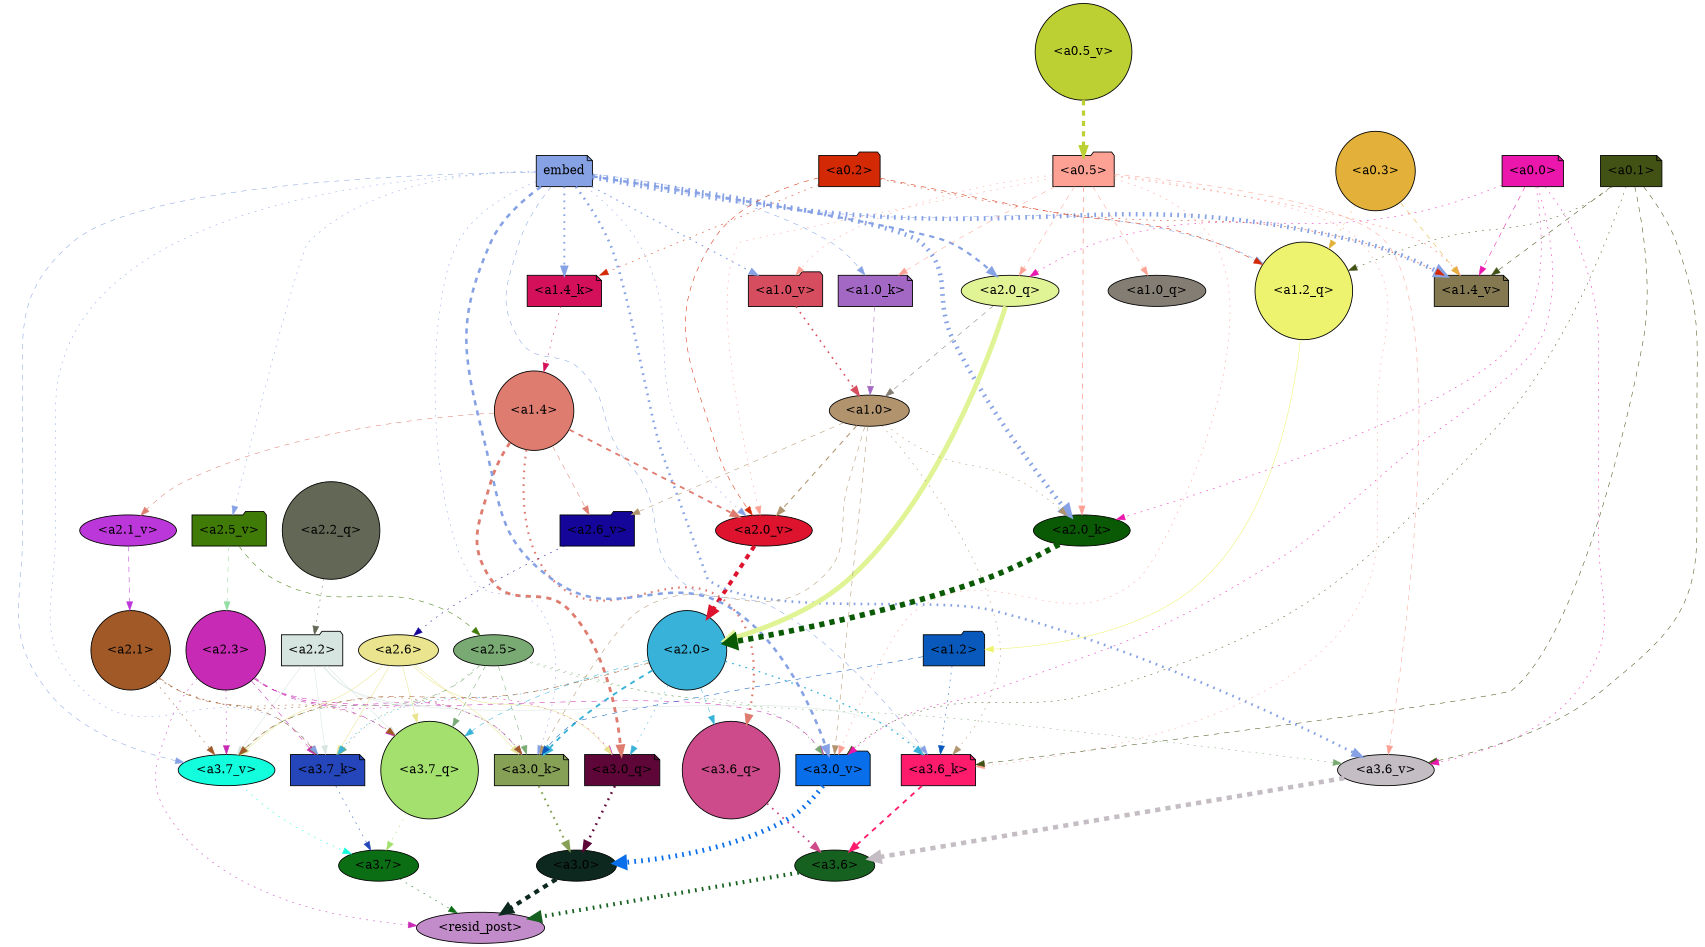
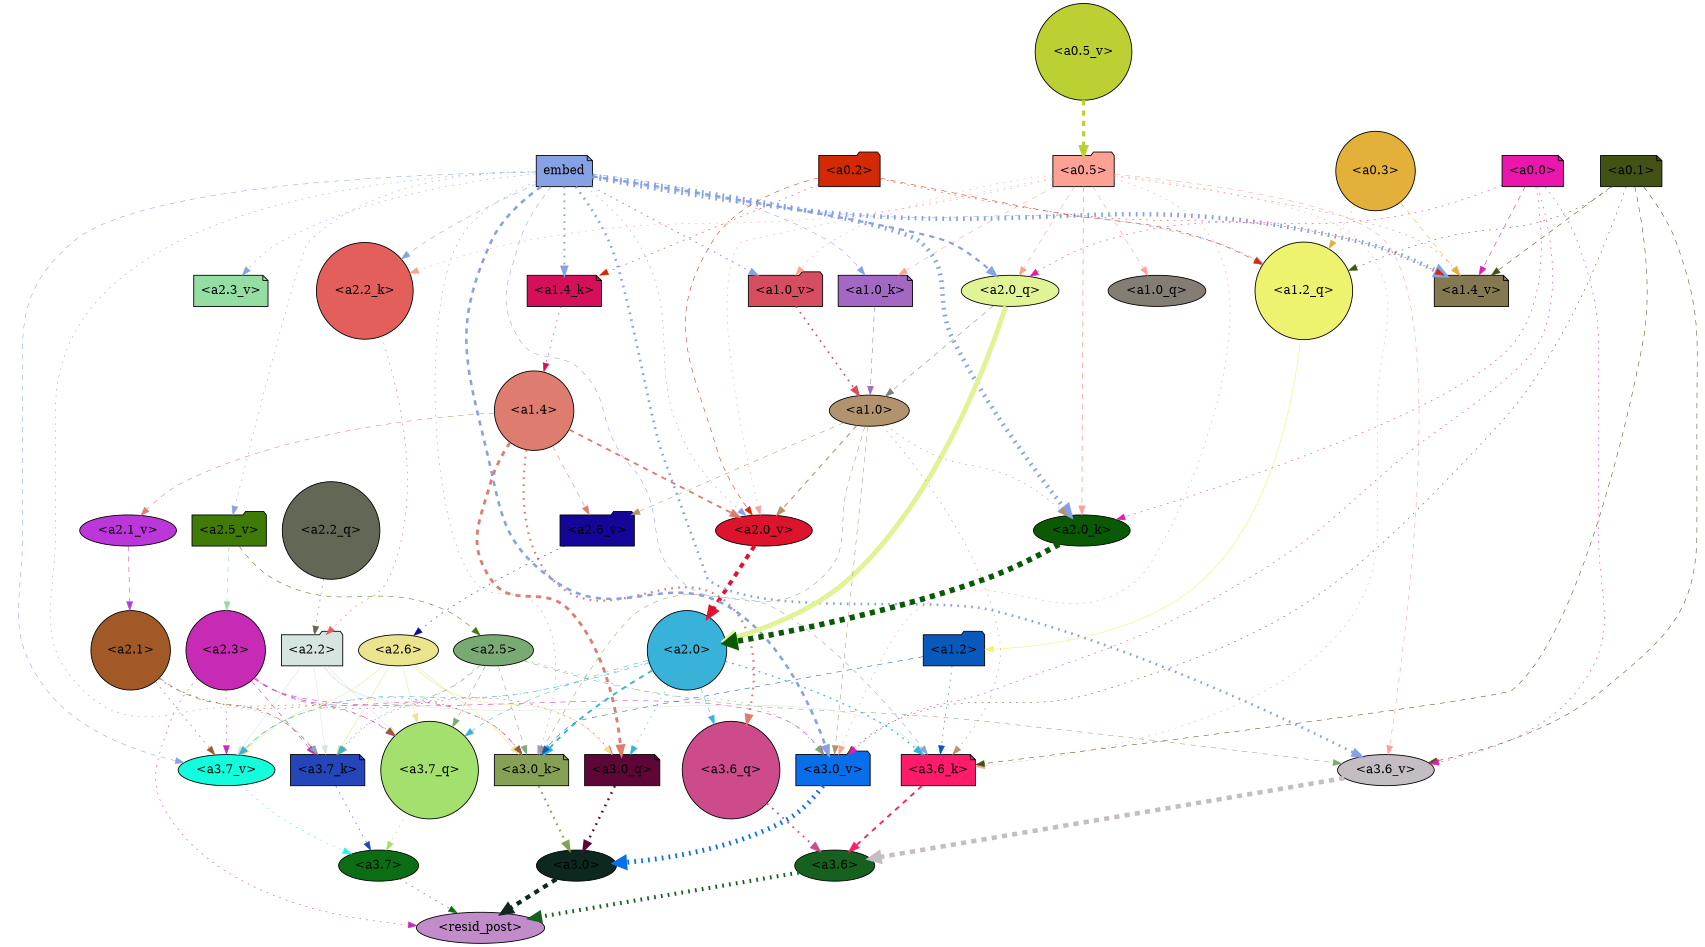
none -> (231, 291)
none -> (365, 291)
(443, 697) -> (443, 697)
(927, 716) -> (927, 716)
